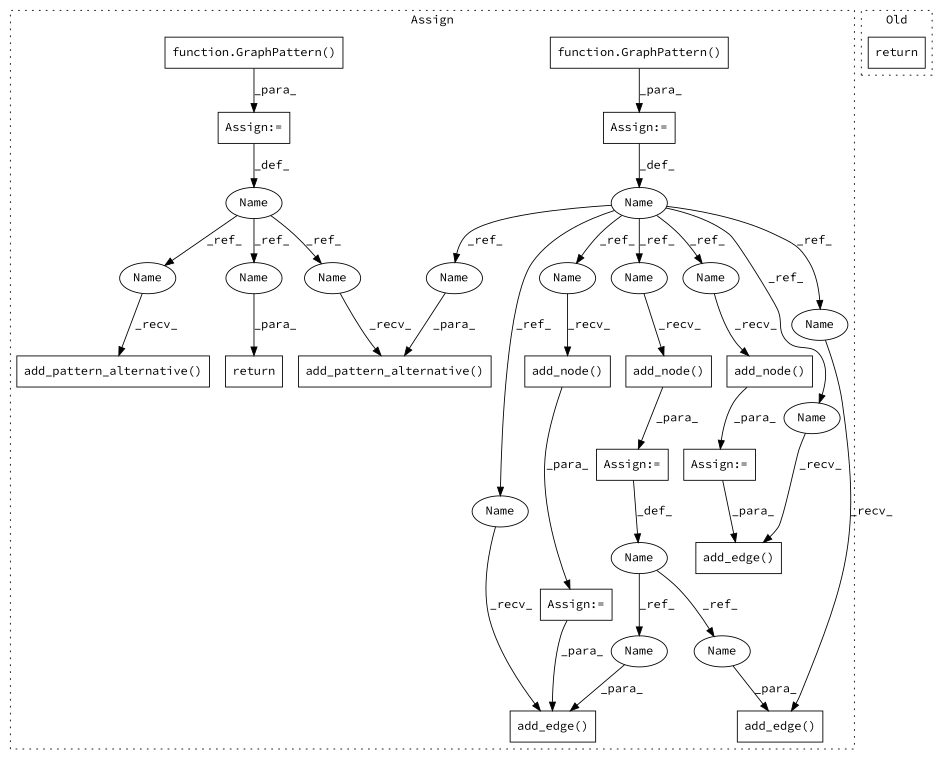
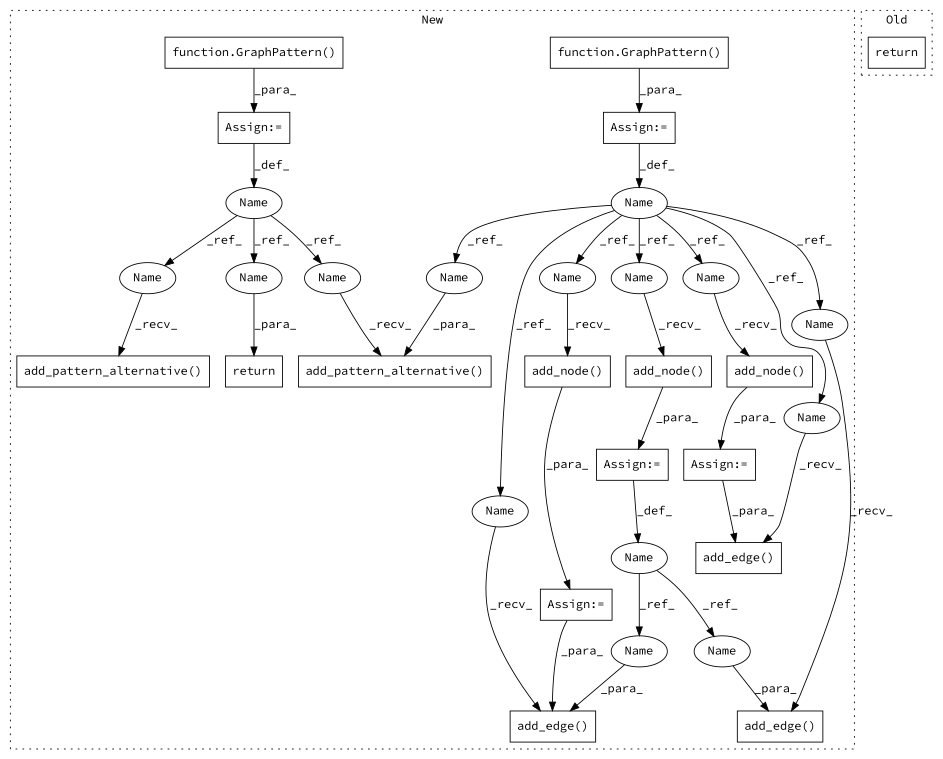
(432, 20) -> (432, 20)
